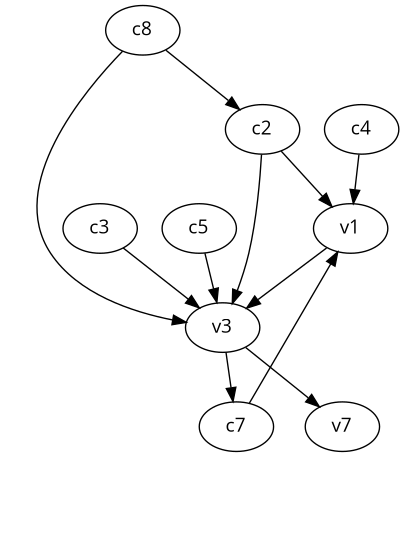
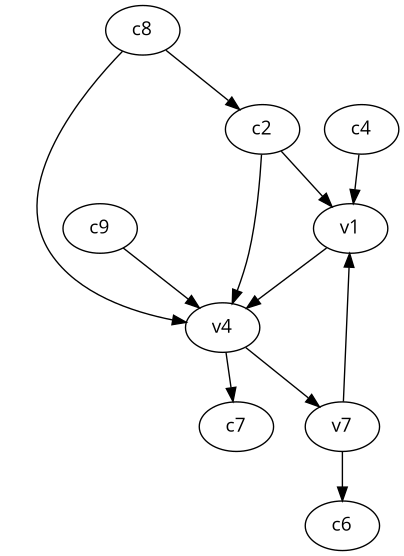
(100, 228) -> (100, 228)
(199, 228) -> none
(223, 328) -> (223, 328)
(290, 333) -> (346, 335)
none -> (342, 526)
